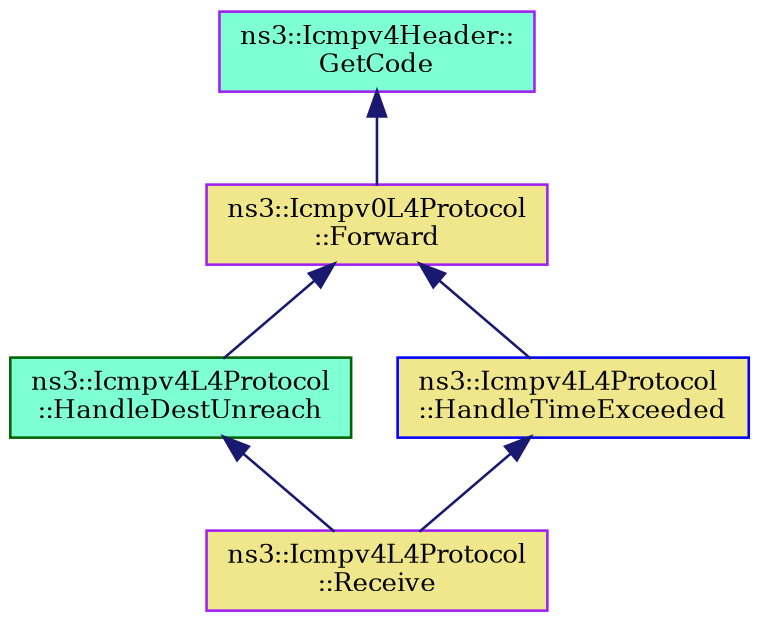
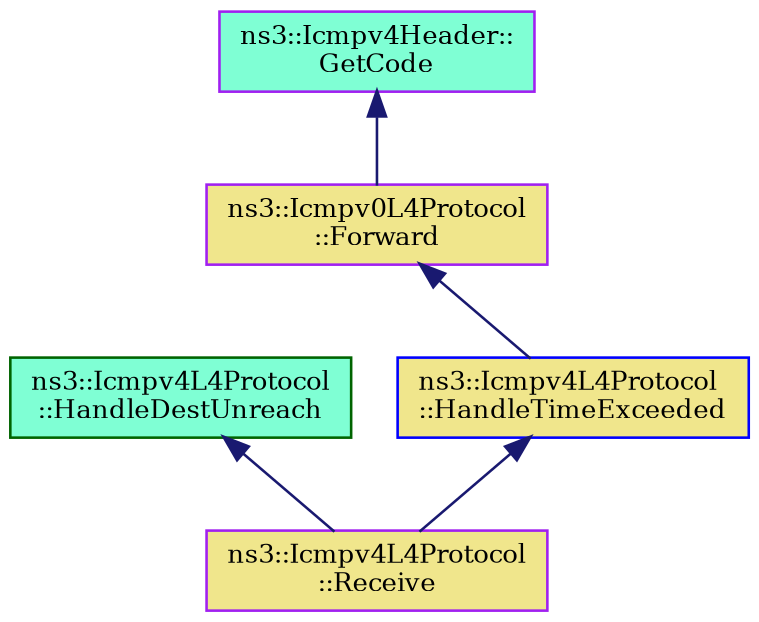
(269, 320) -> none
